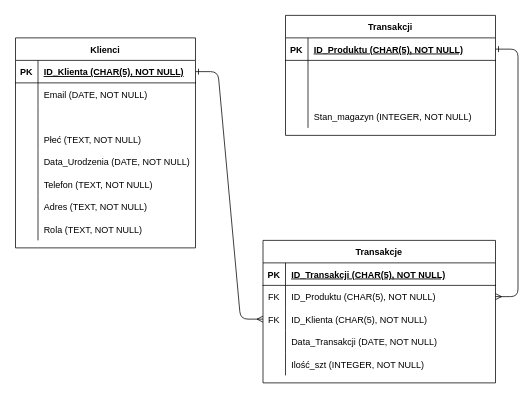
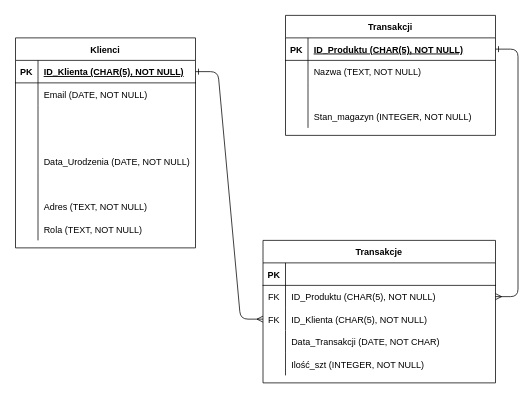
none -> (402, 72)
(117, 139) -> none
(117, 184) -> none
(390, 274) -> none
(366, 342) -> (366, 342)
